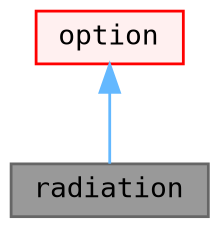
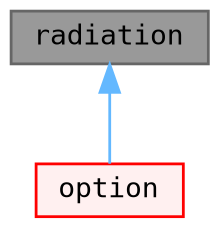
(110, 128) -> (110, 128)
